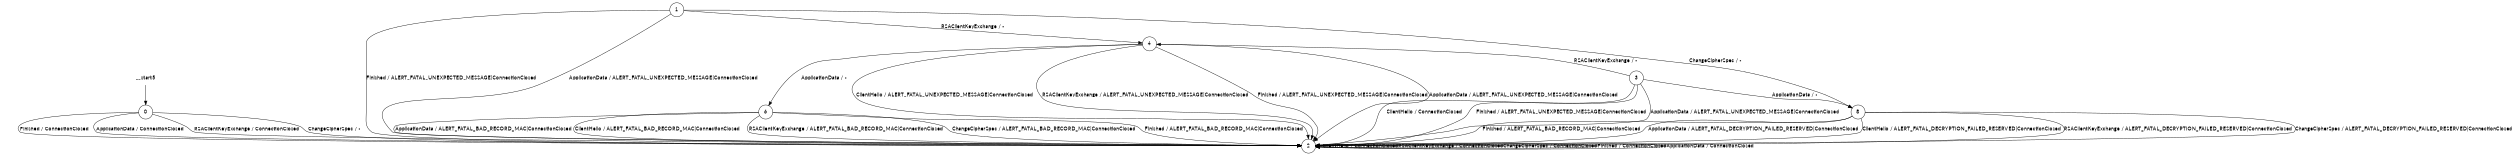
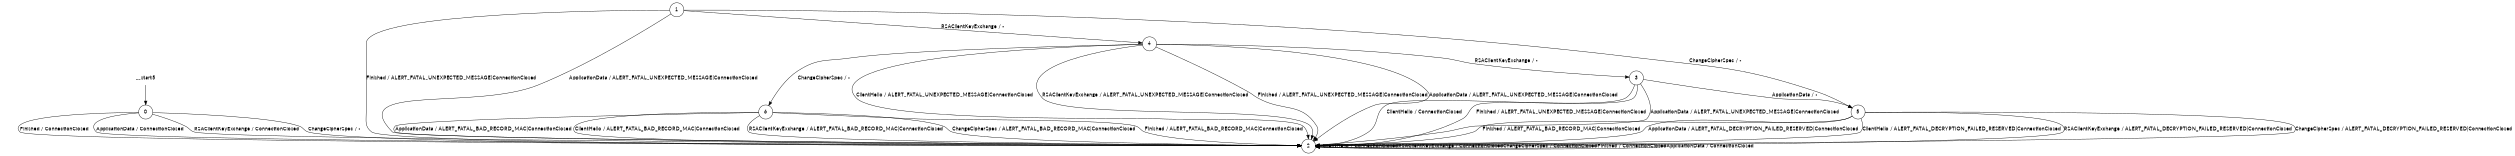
(1396, 50) -> (1391, 53)
(824, 78) -> (824, 78)
(1858, 112) -> (1858, 112)
